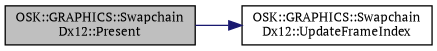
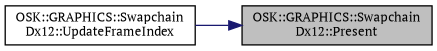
(212, 25) -> (212, 25)
